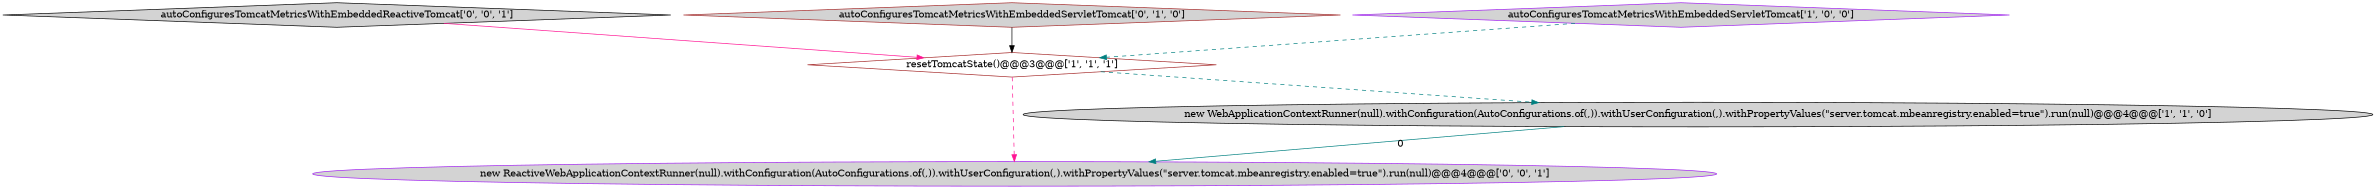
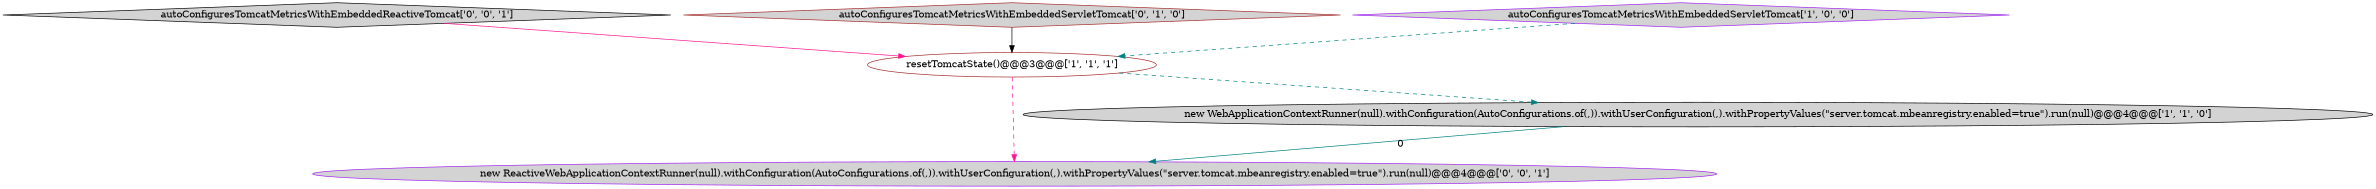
(1012, 65) -> (1012, 65)
